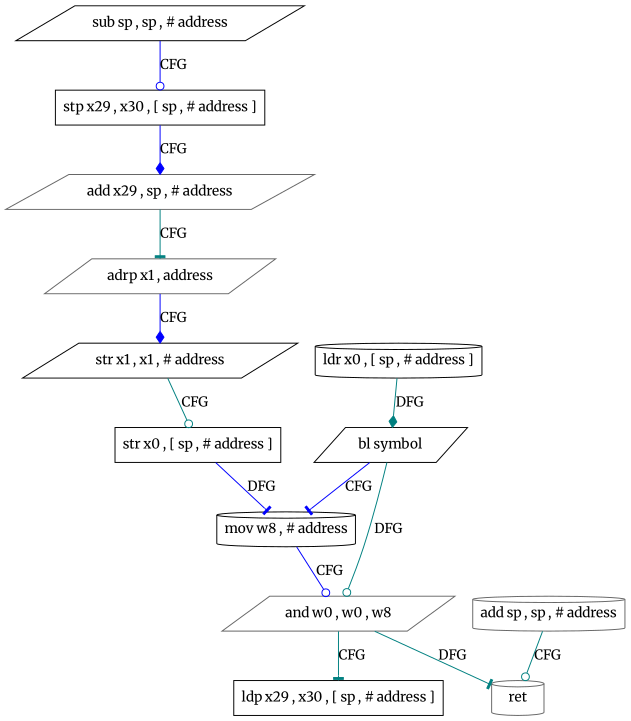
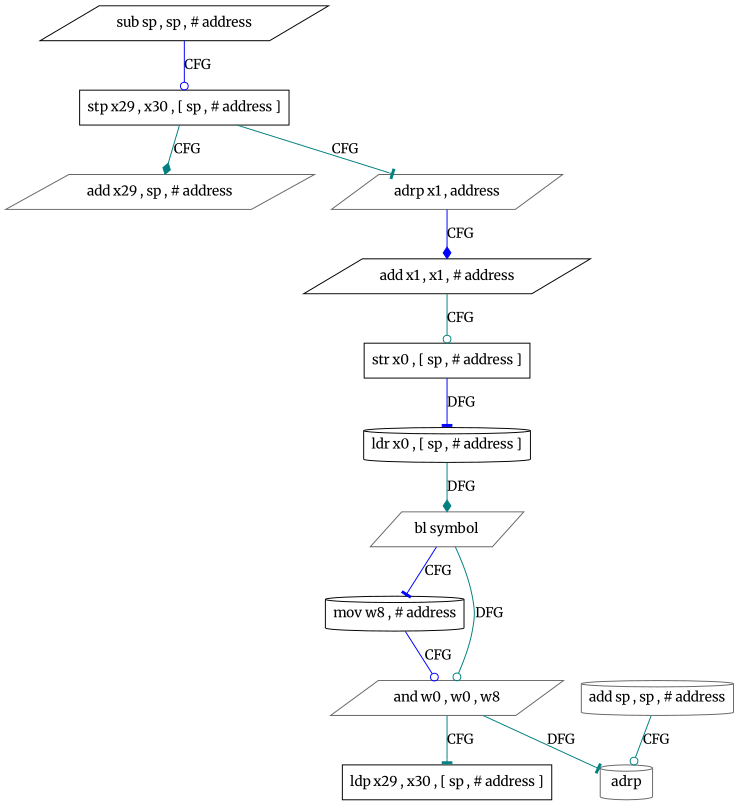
(160, 144) -> (174, 144)
(160, 232) -> (313, 149)
(160, 361) -> (447, 276)
(391, 445) -> (447, 529)
(240, 485) -> (447, 400)
(518, 698) -> (626, 782)
